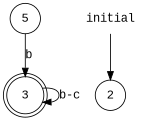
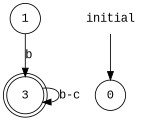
(25, 19) -> (25, 19)
(110, 95) -> (110, 95)
